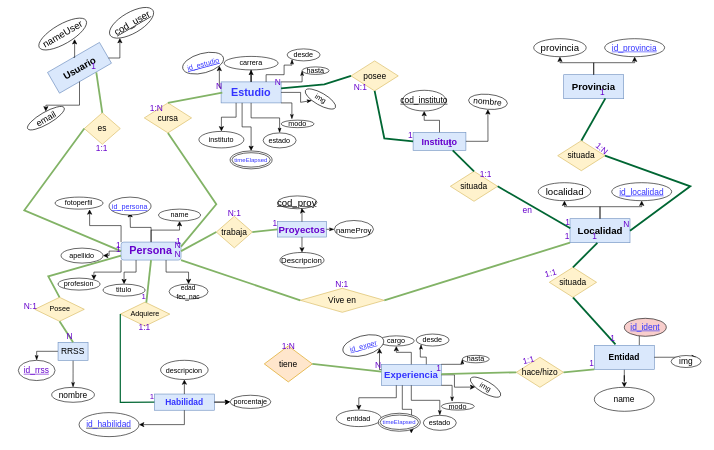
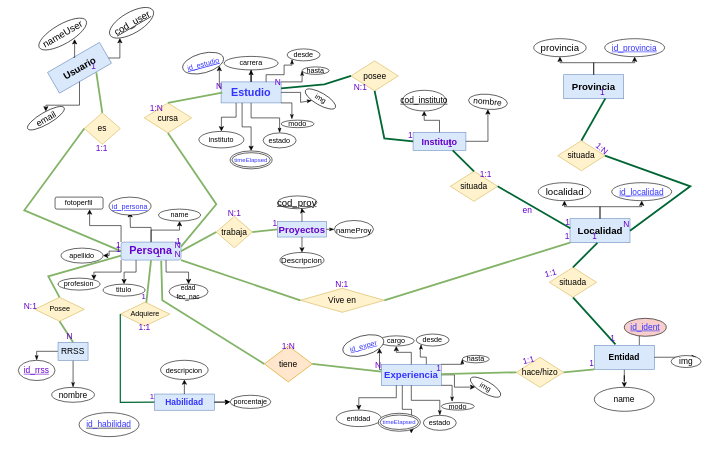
(79, 203) -> (79, 203)
none -> (197, 322)
(171, 425) -> none
